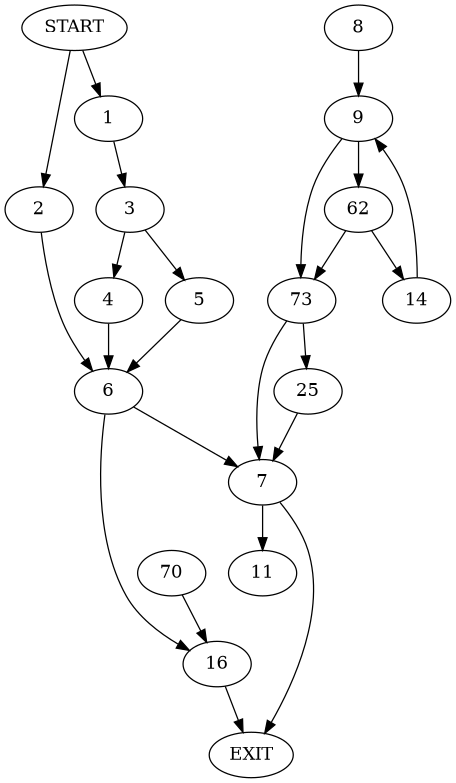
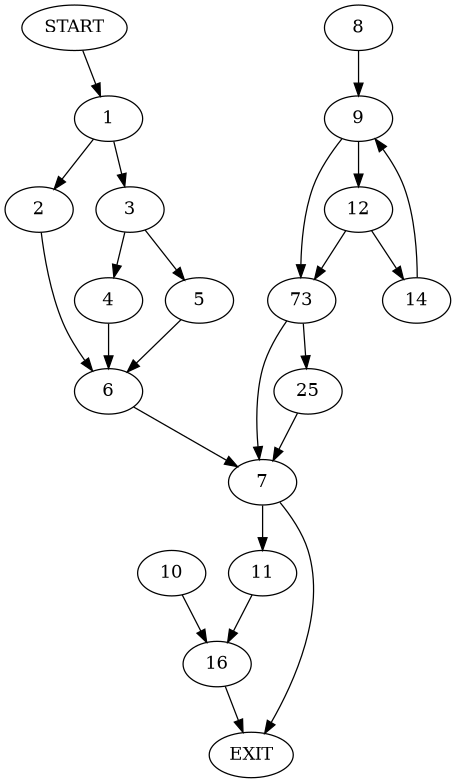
(58, 112) -> (78, 159)
(359, 210) -> (359, 210)
(107, 542) -> (243, 613)
(172, 573) -> (172, 573)
